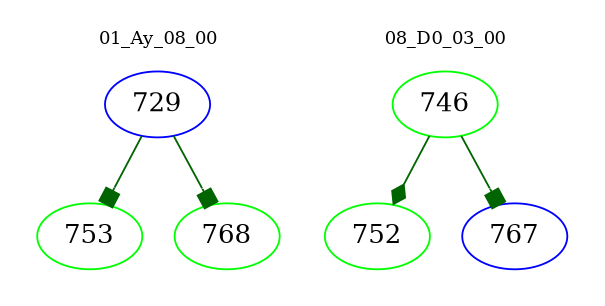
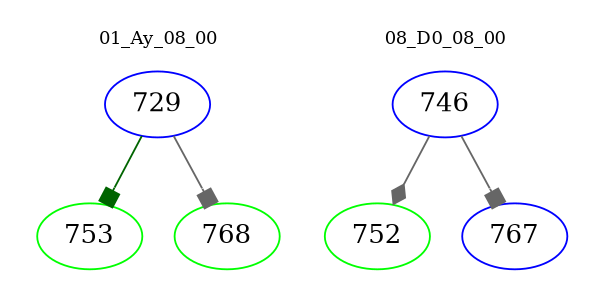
(446, 39) -> (446, 39)
(445, 104) -> (445, 104)
(417, 160) -> (417, 160)
(188, 162) -> (188, 162)
(476, 162) -> (476, 162)
